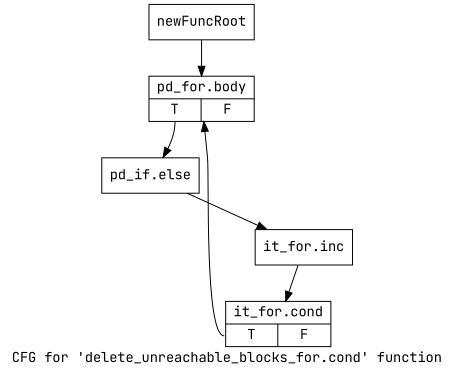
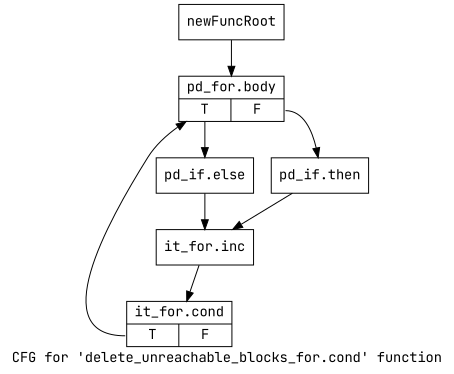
none -> (320, 176)
